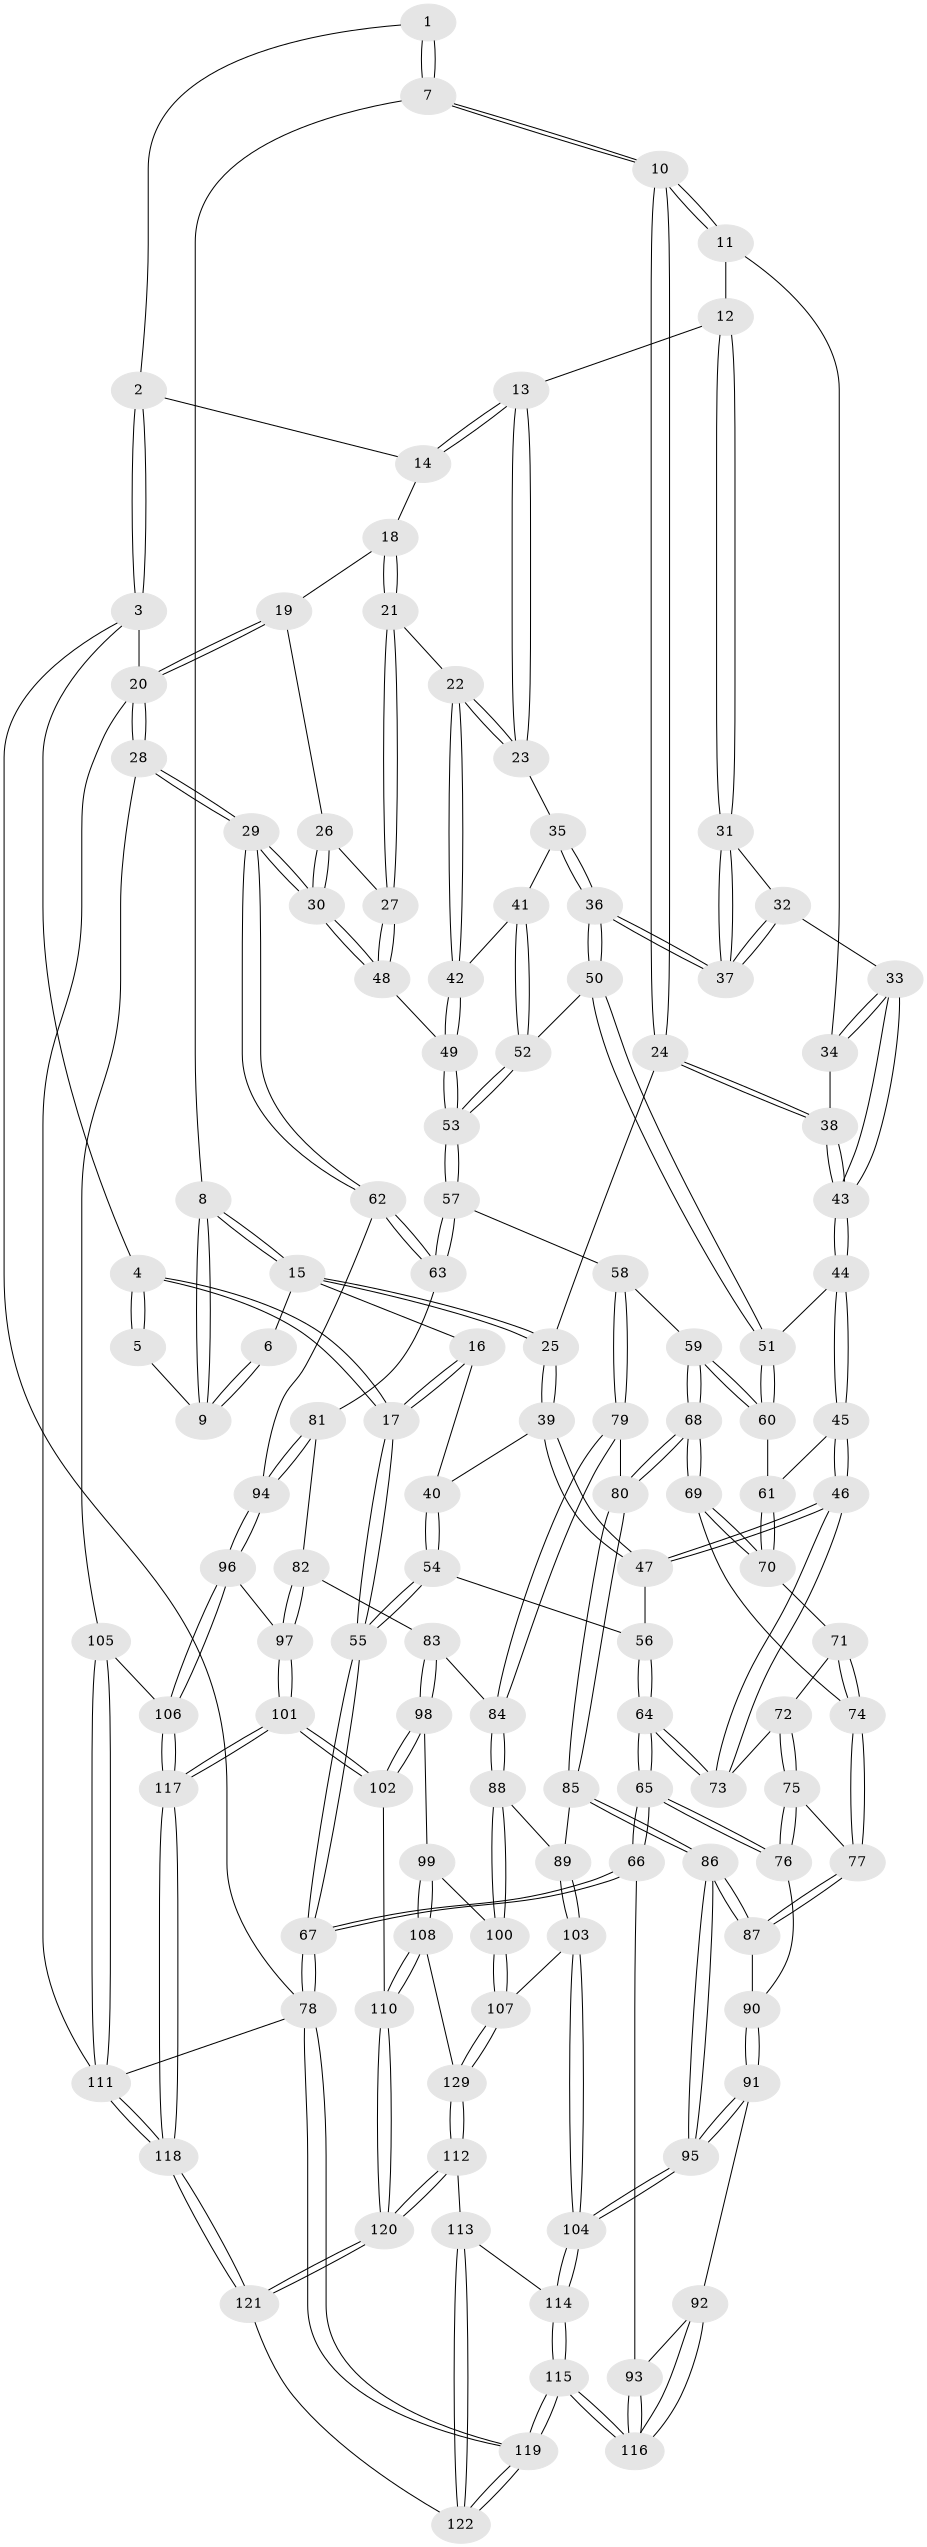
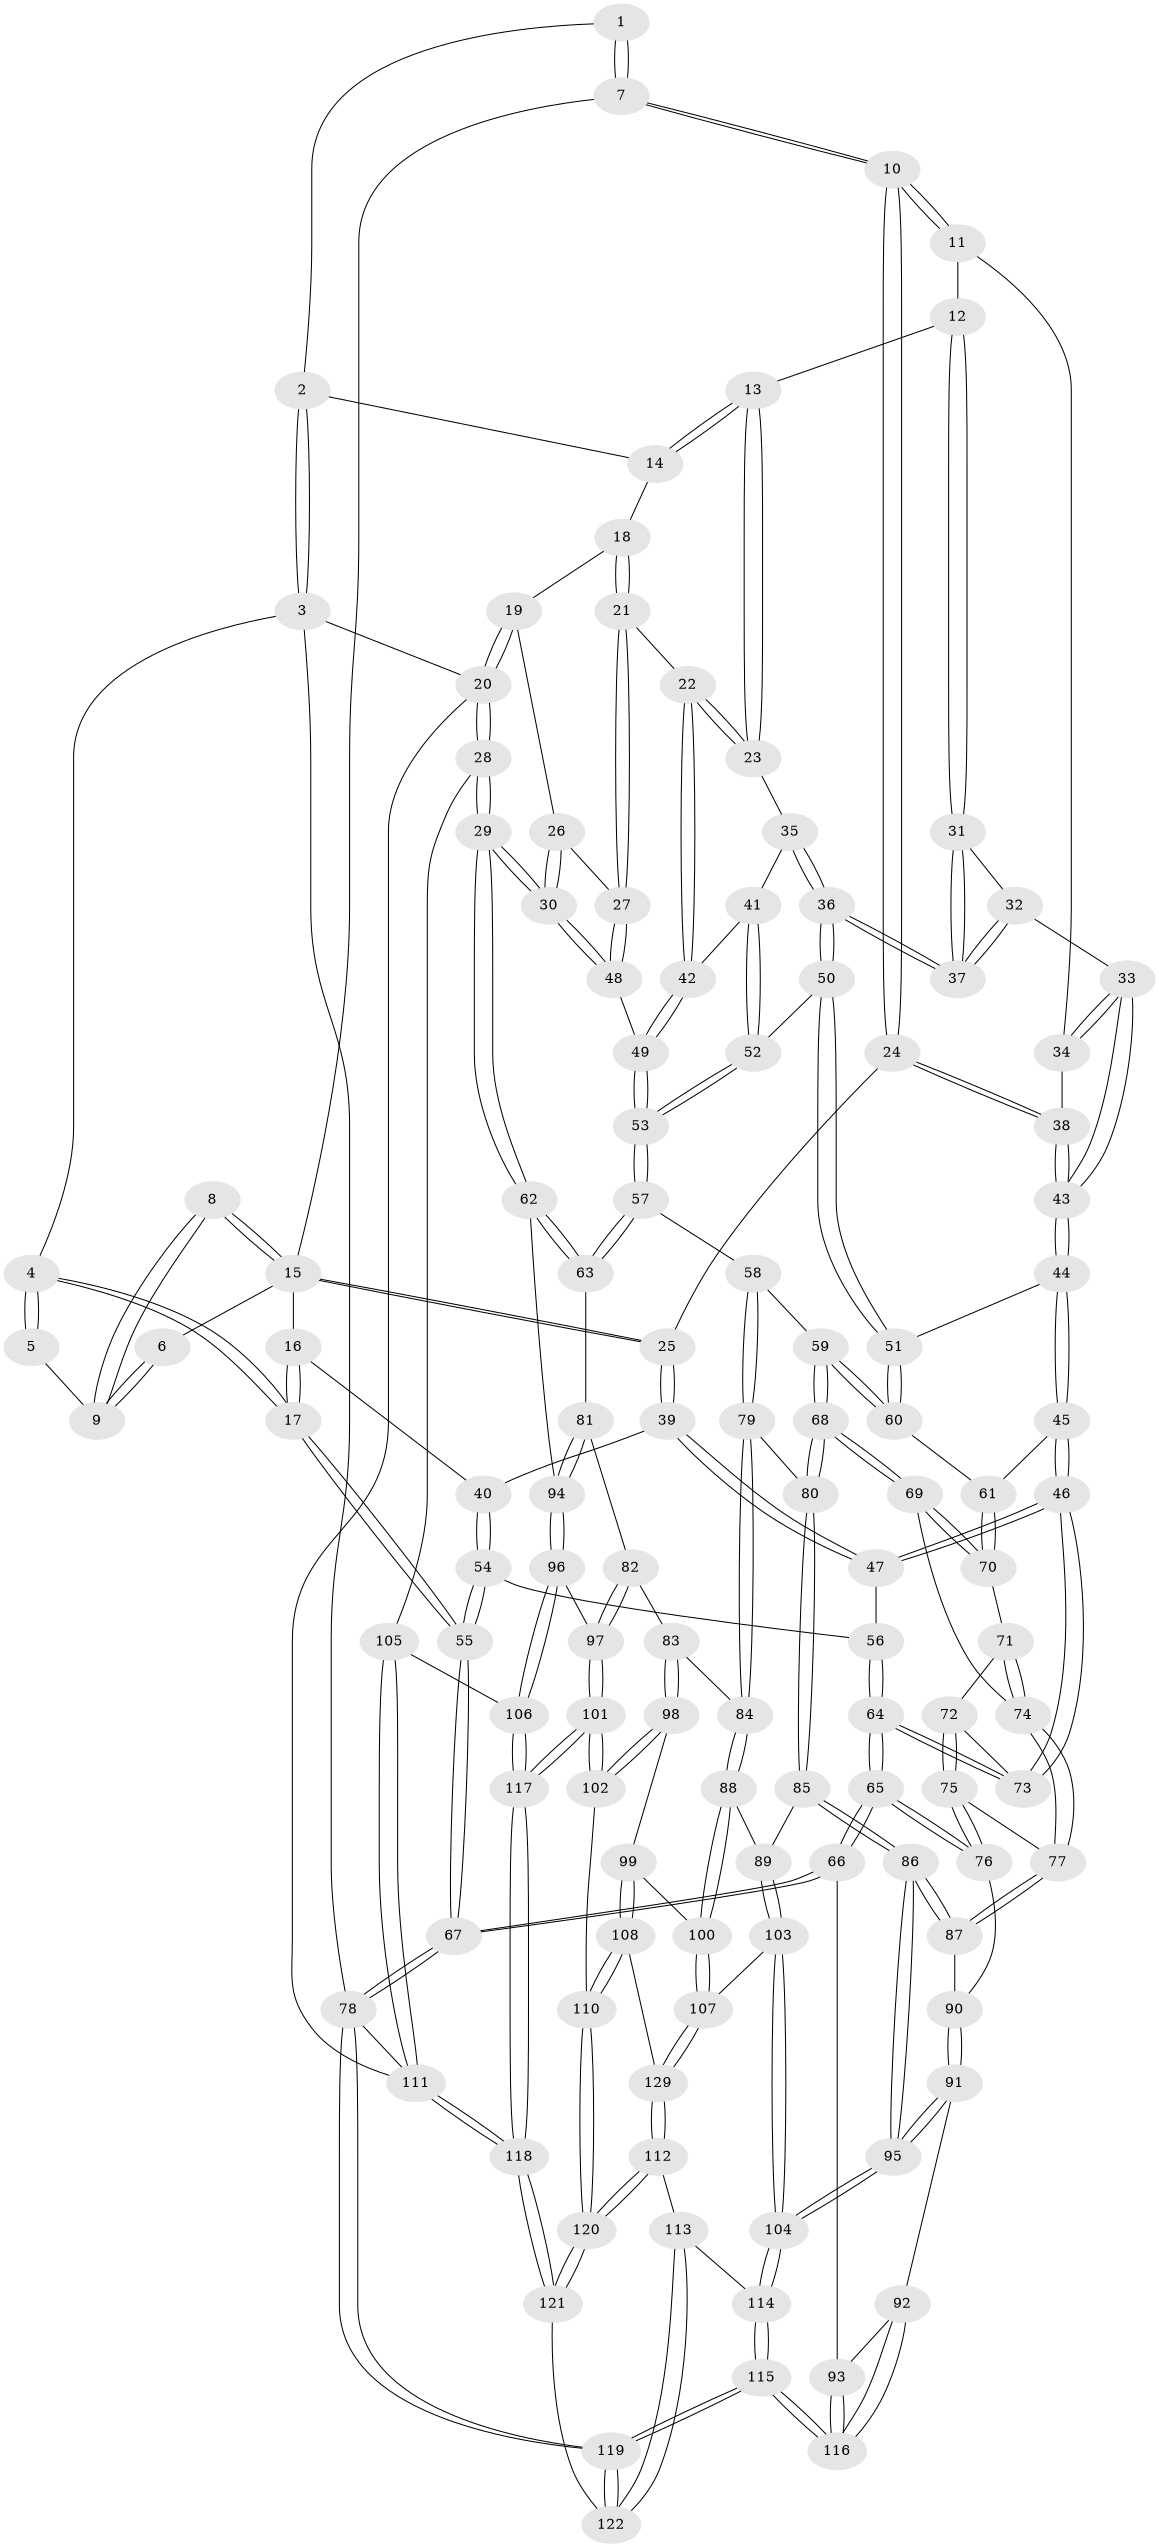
(195, 577) -> (357, 602)
